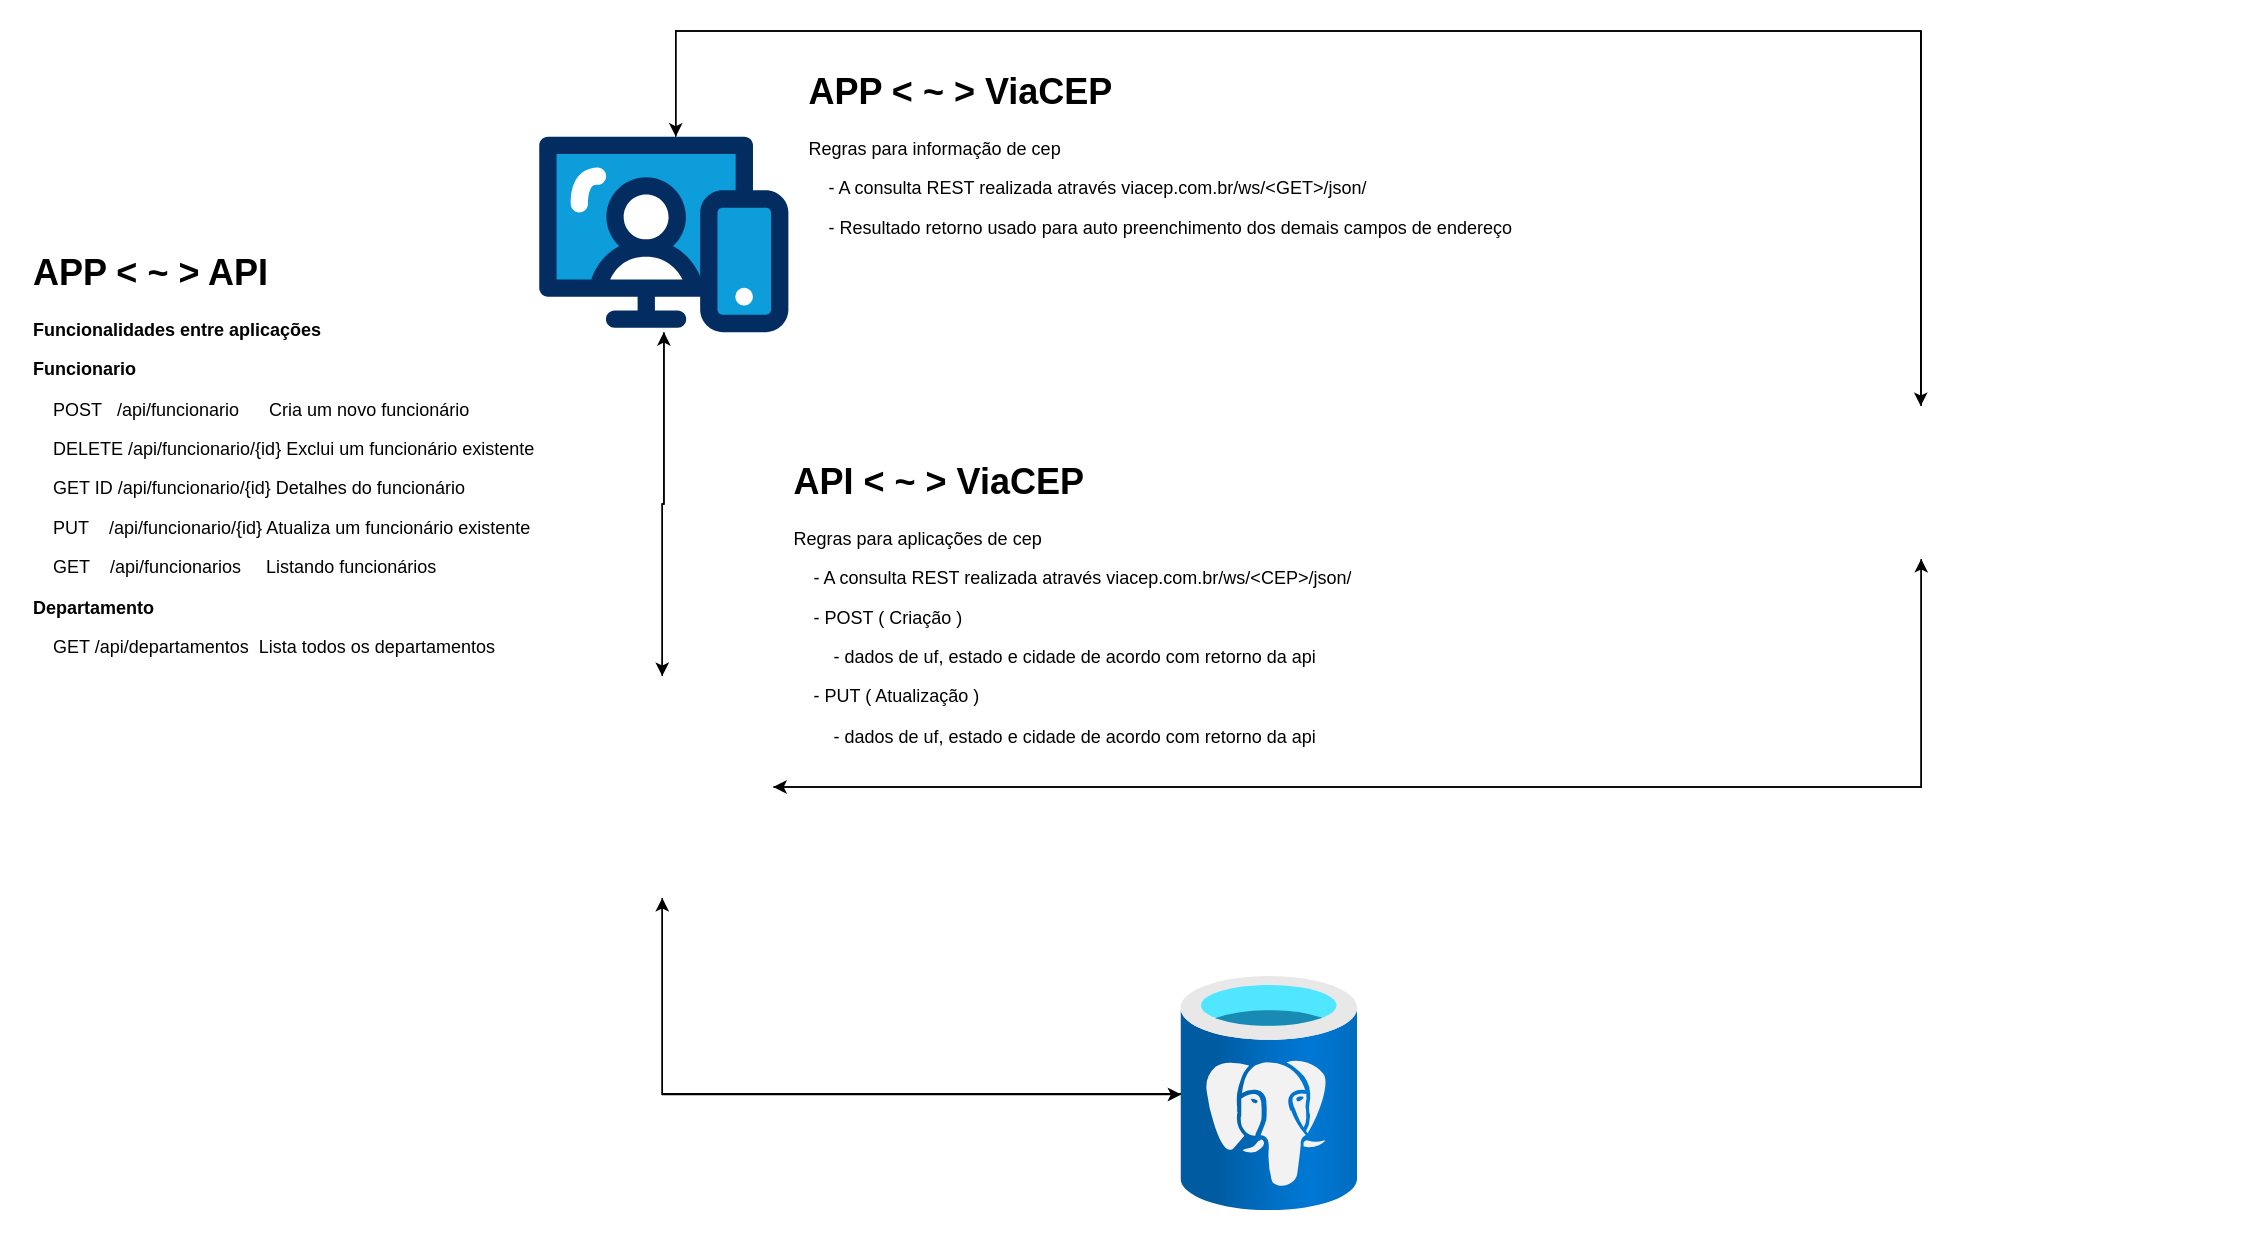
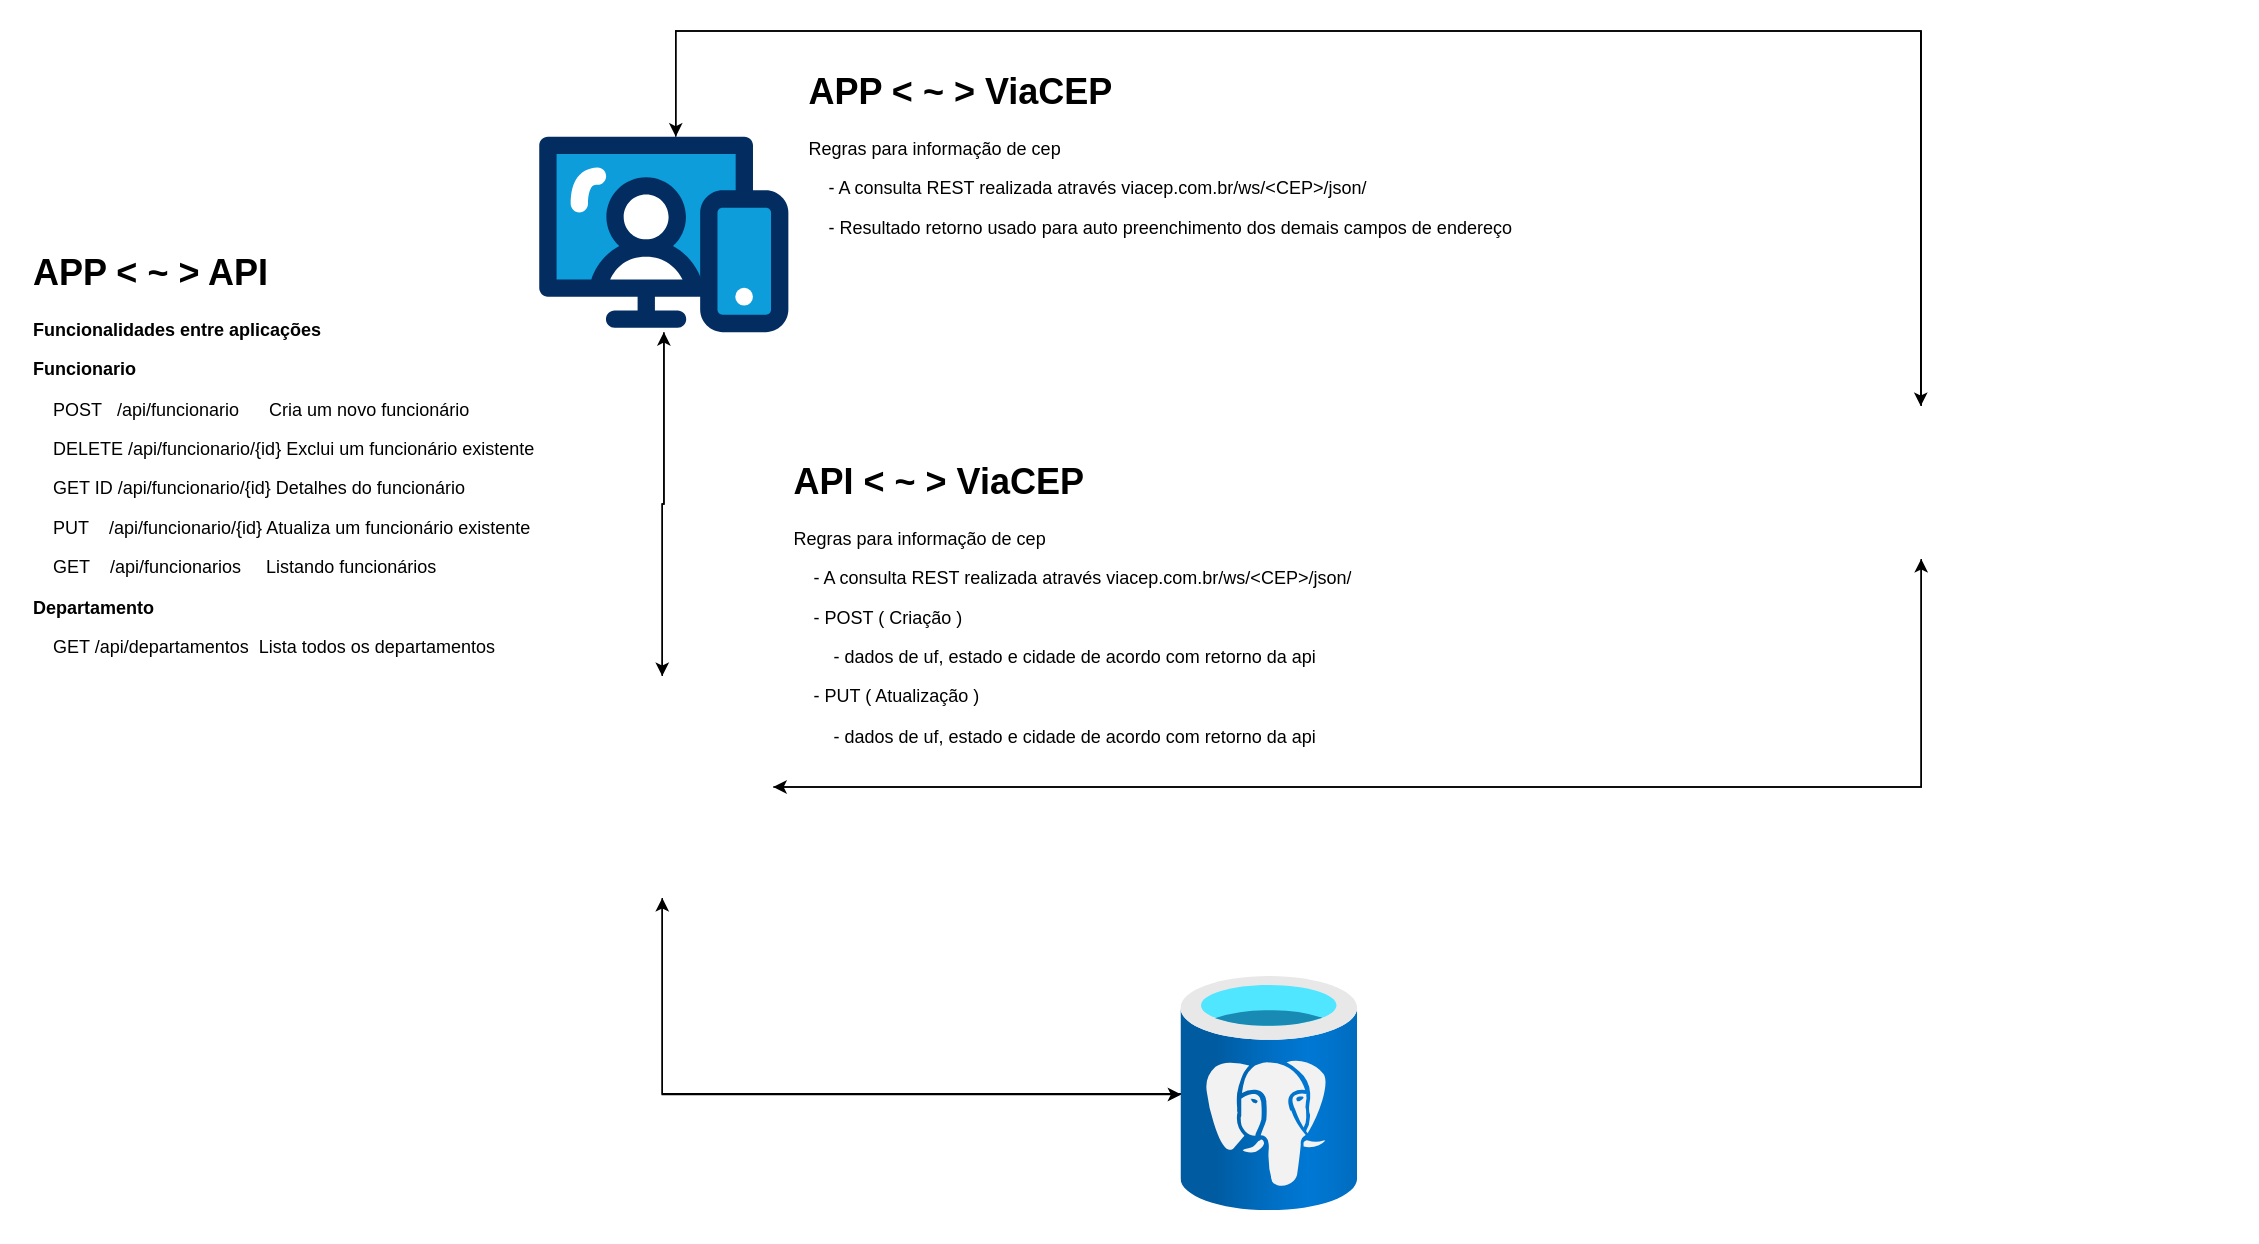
(1175, 114) -> (1175, 114)
(1089, 537) -> (1089, 537)
